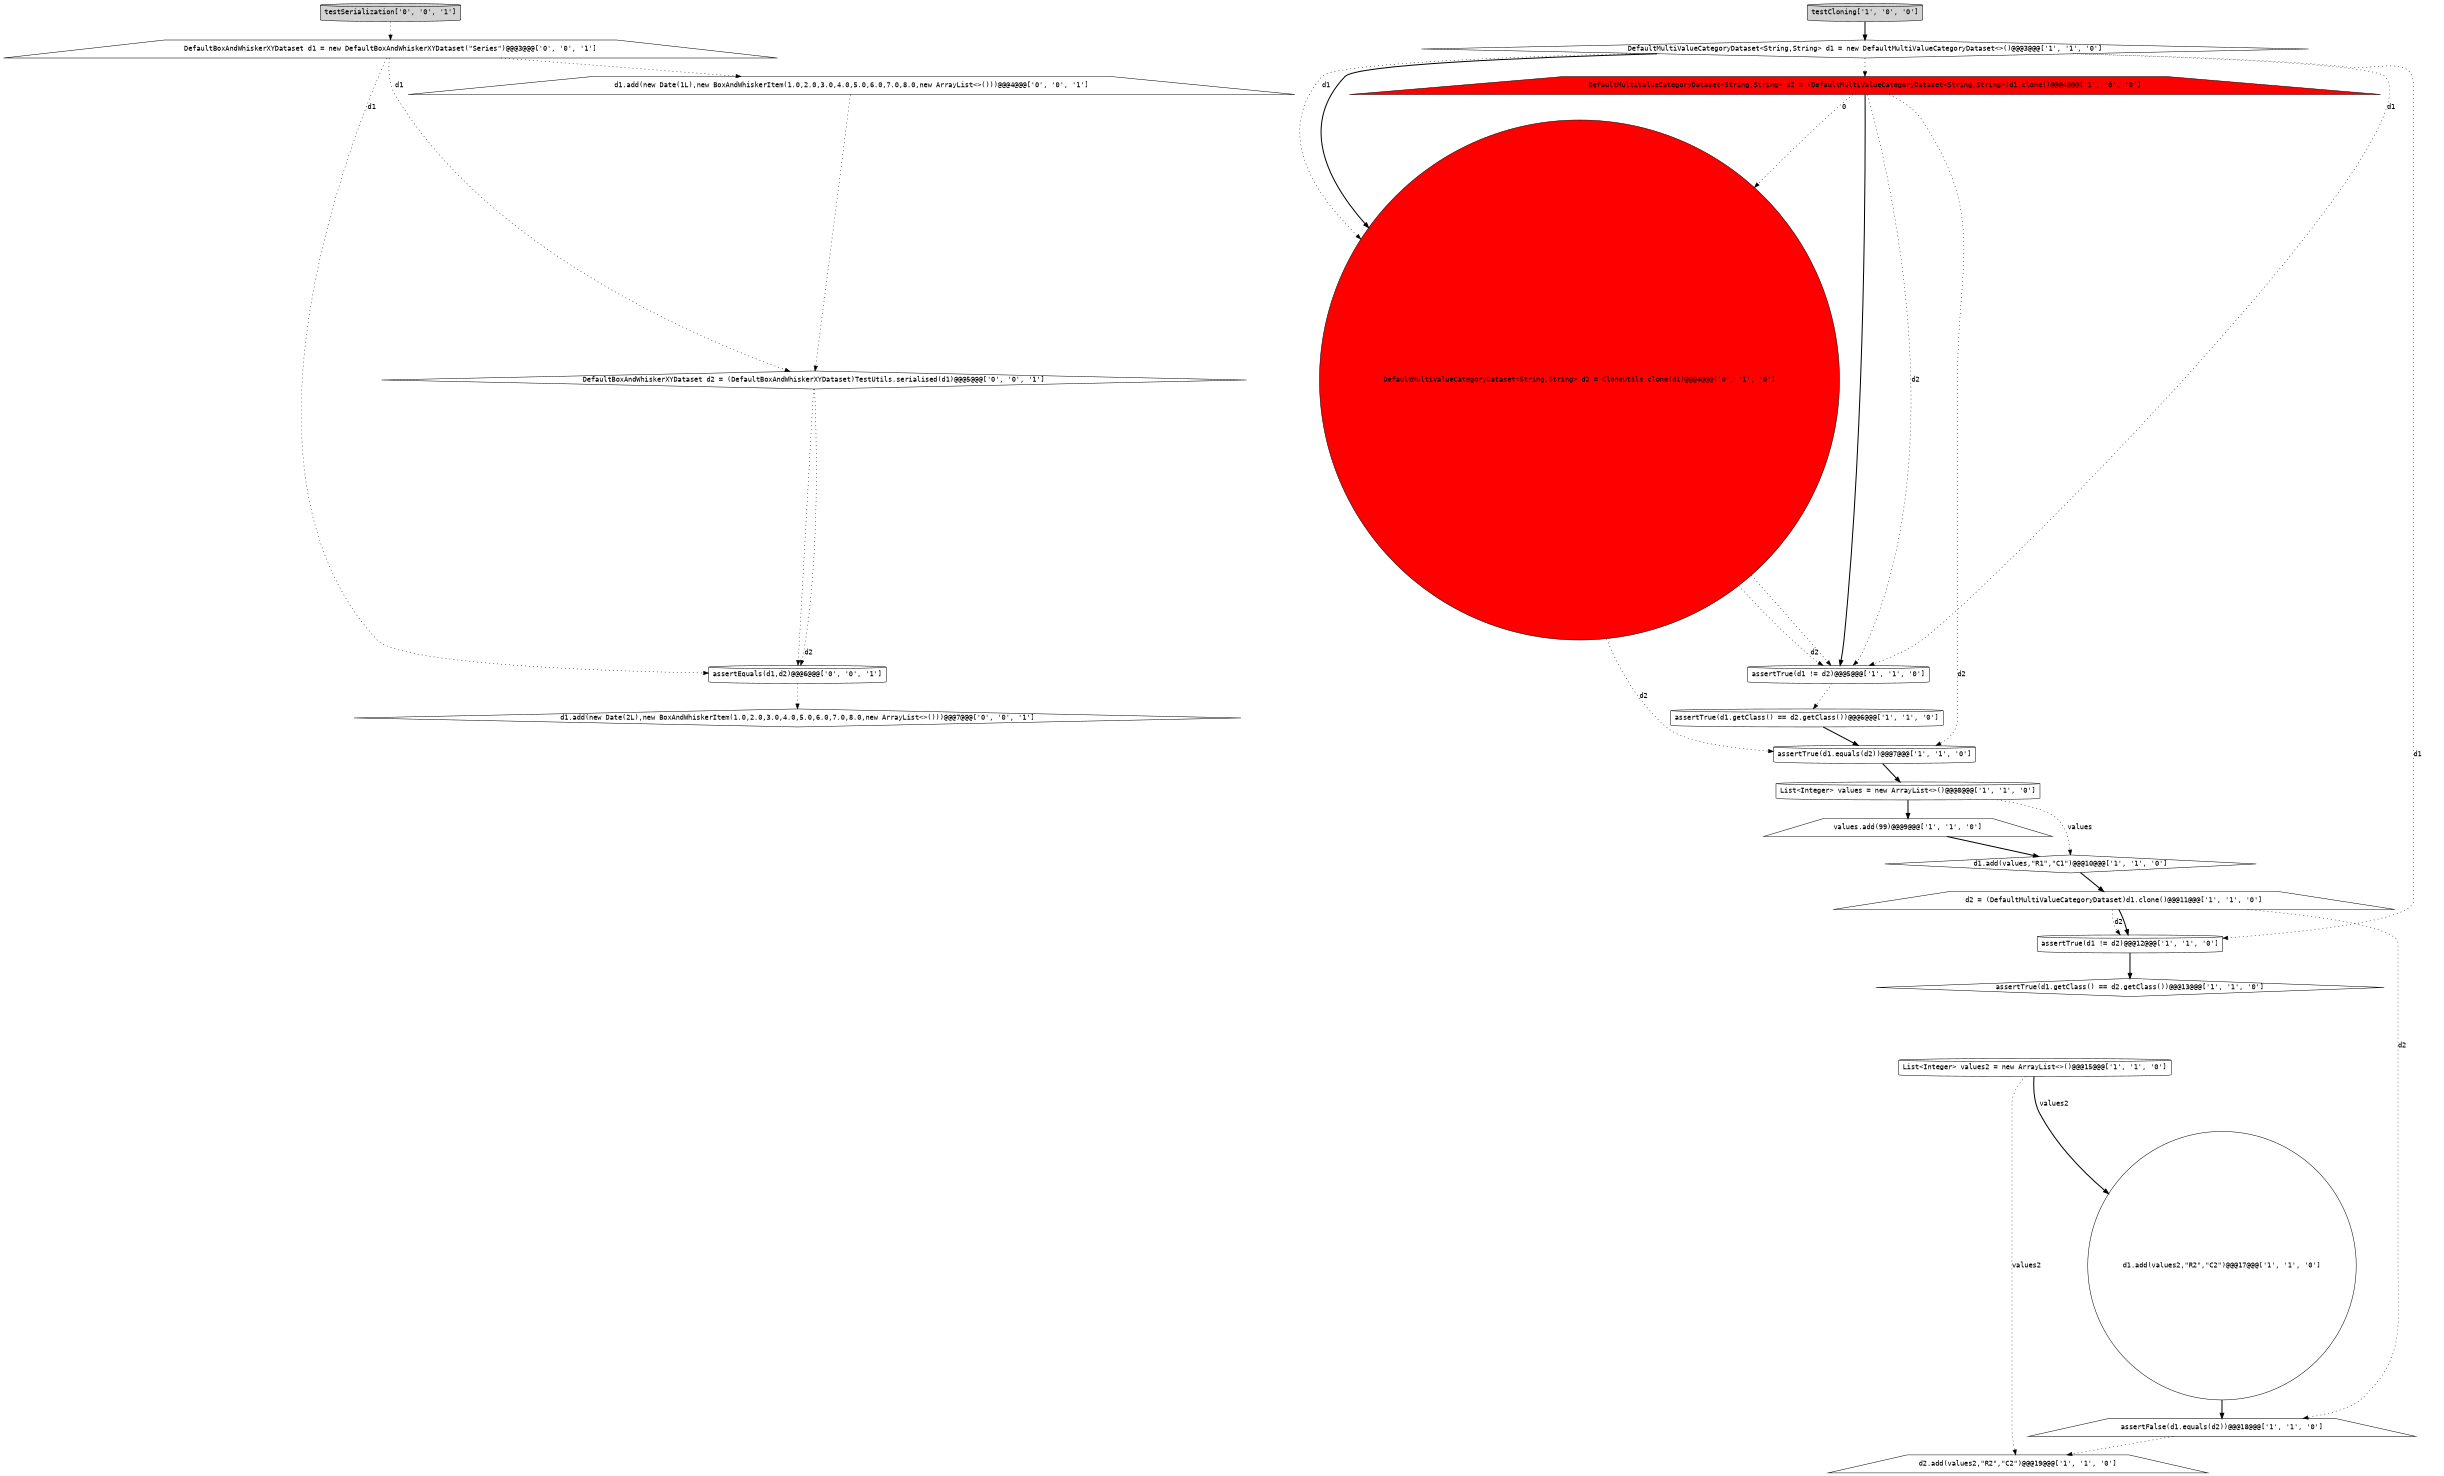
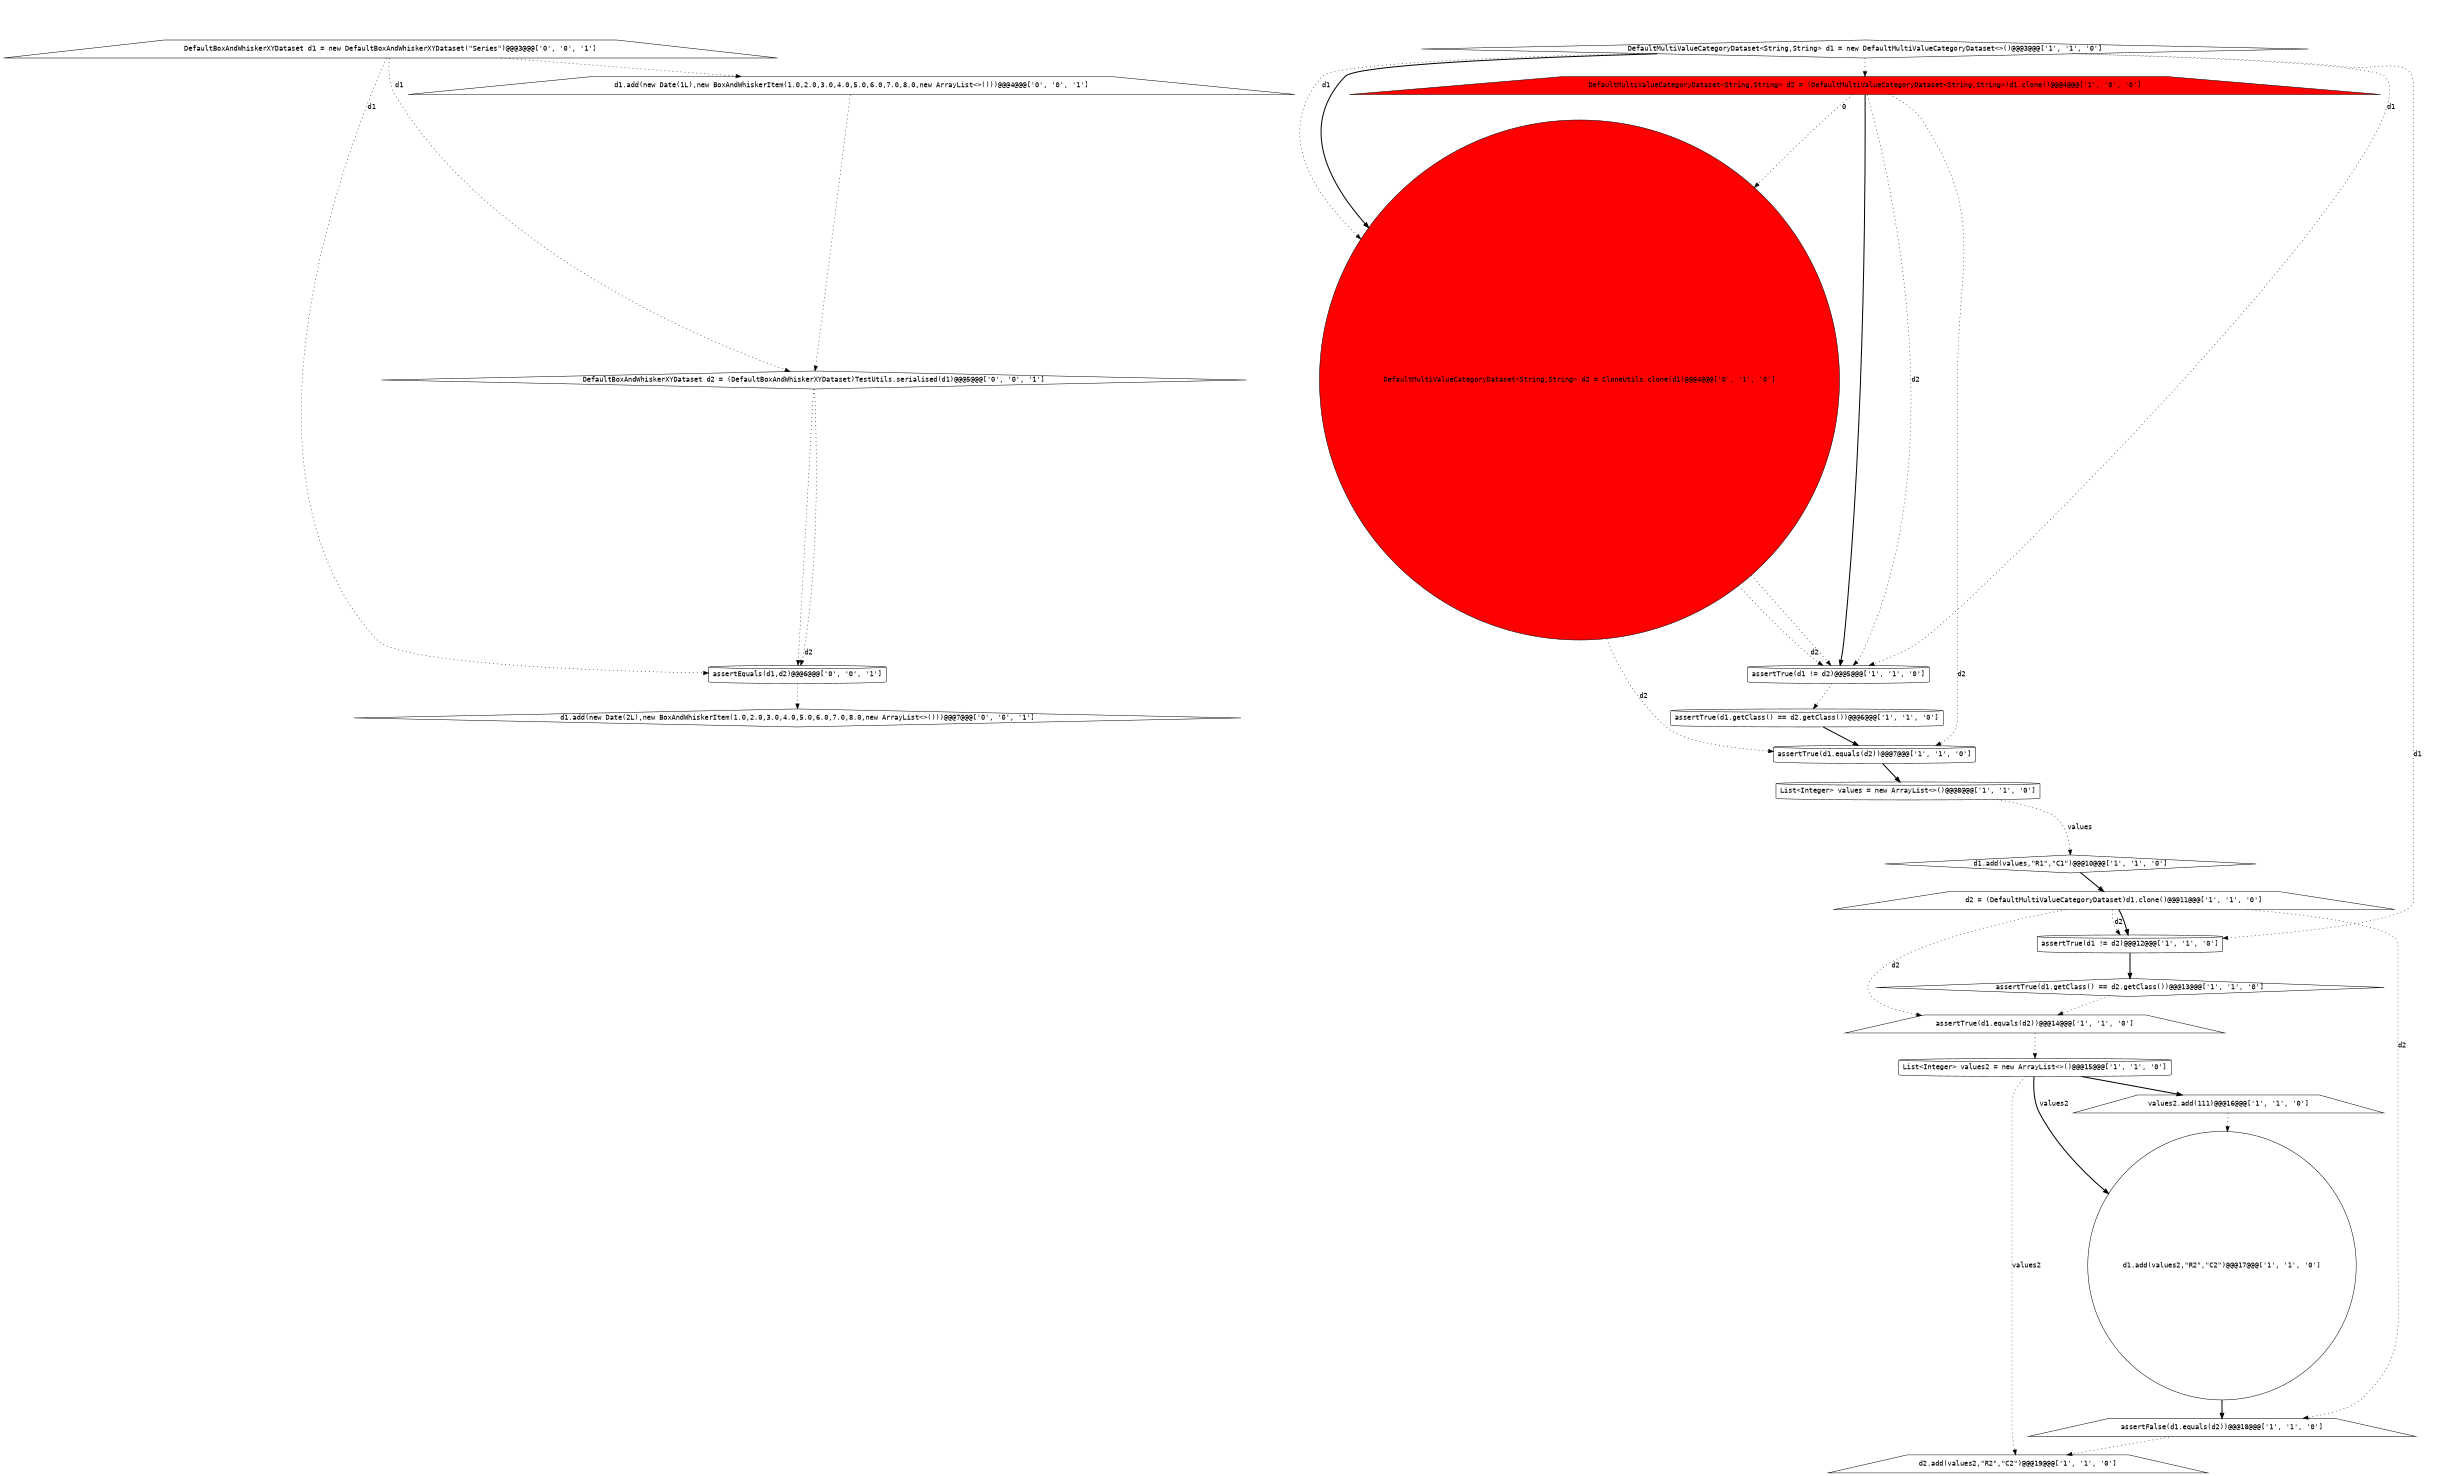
(390, 12) -> none
(1865, 12) -> none
(1908, 827) -> none
none -> (2035, 1024)
none -> (2228, 1104)
